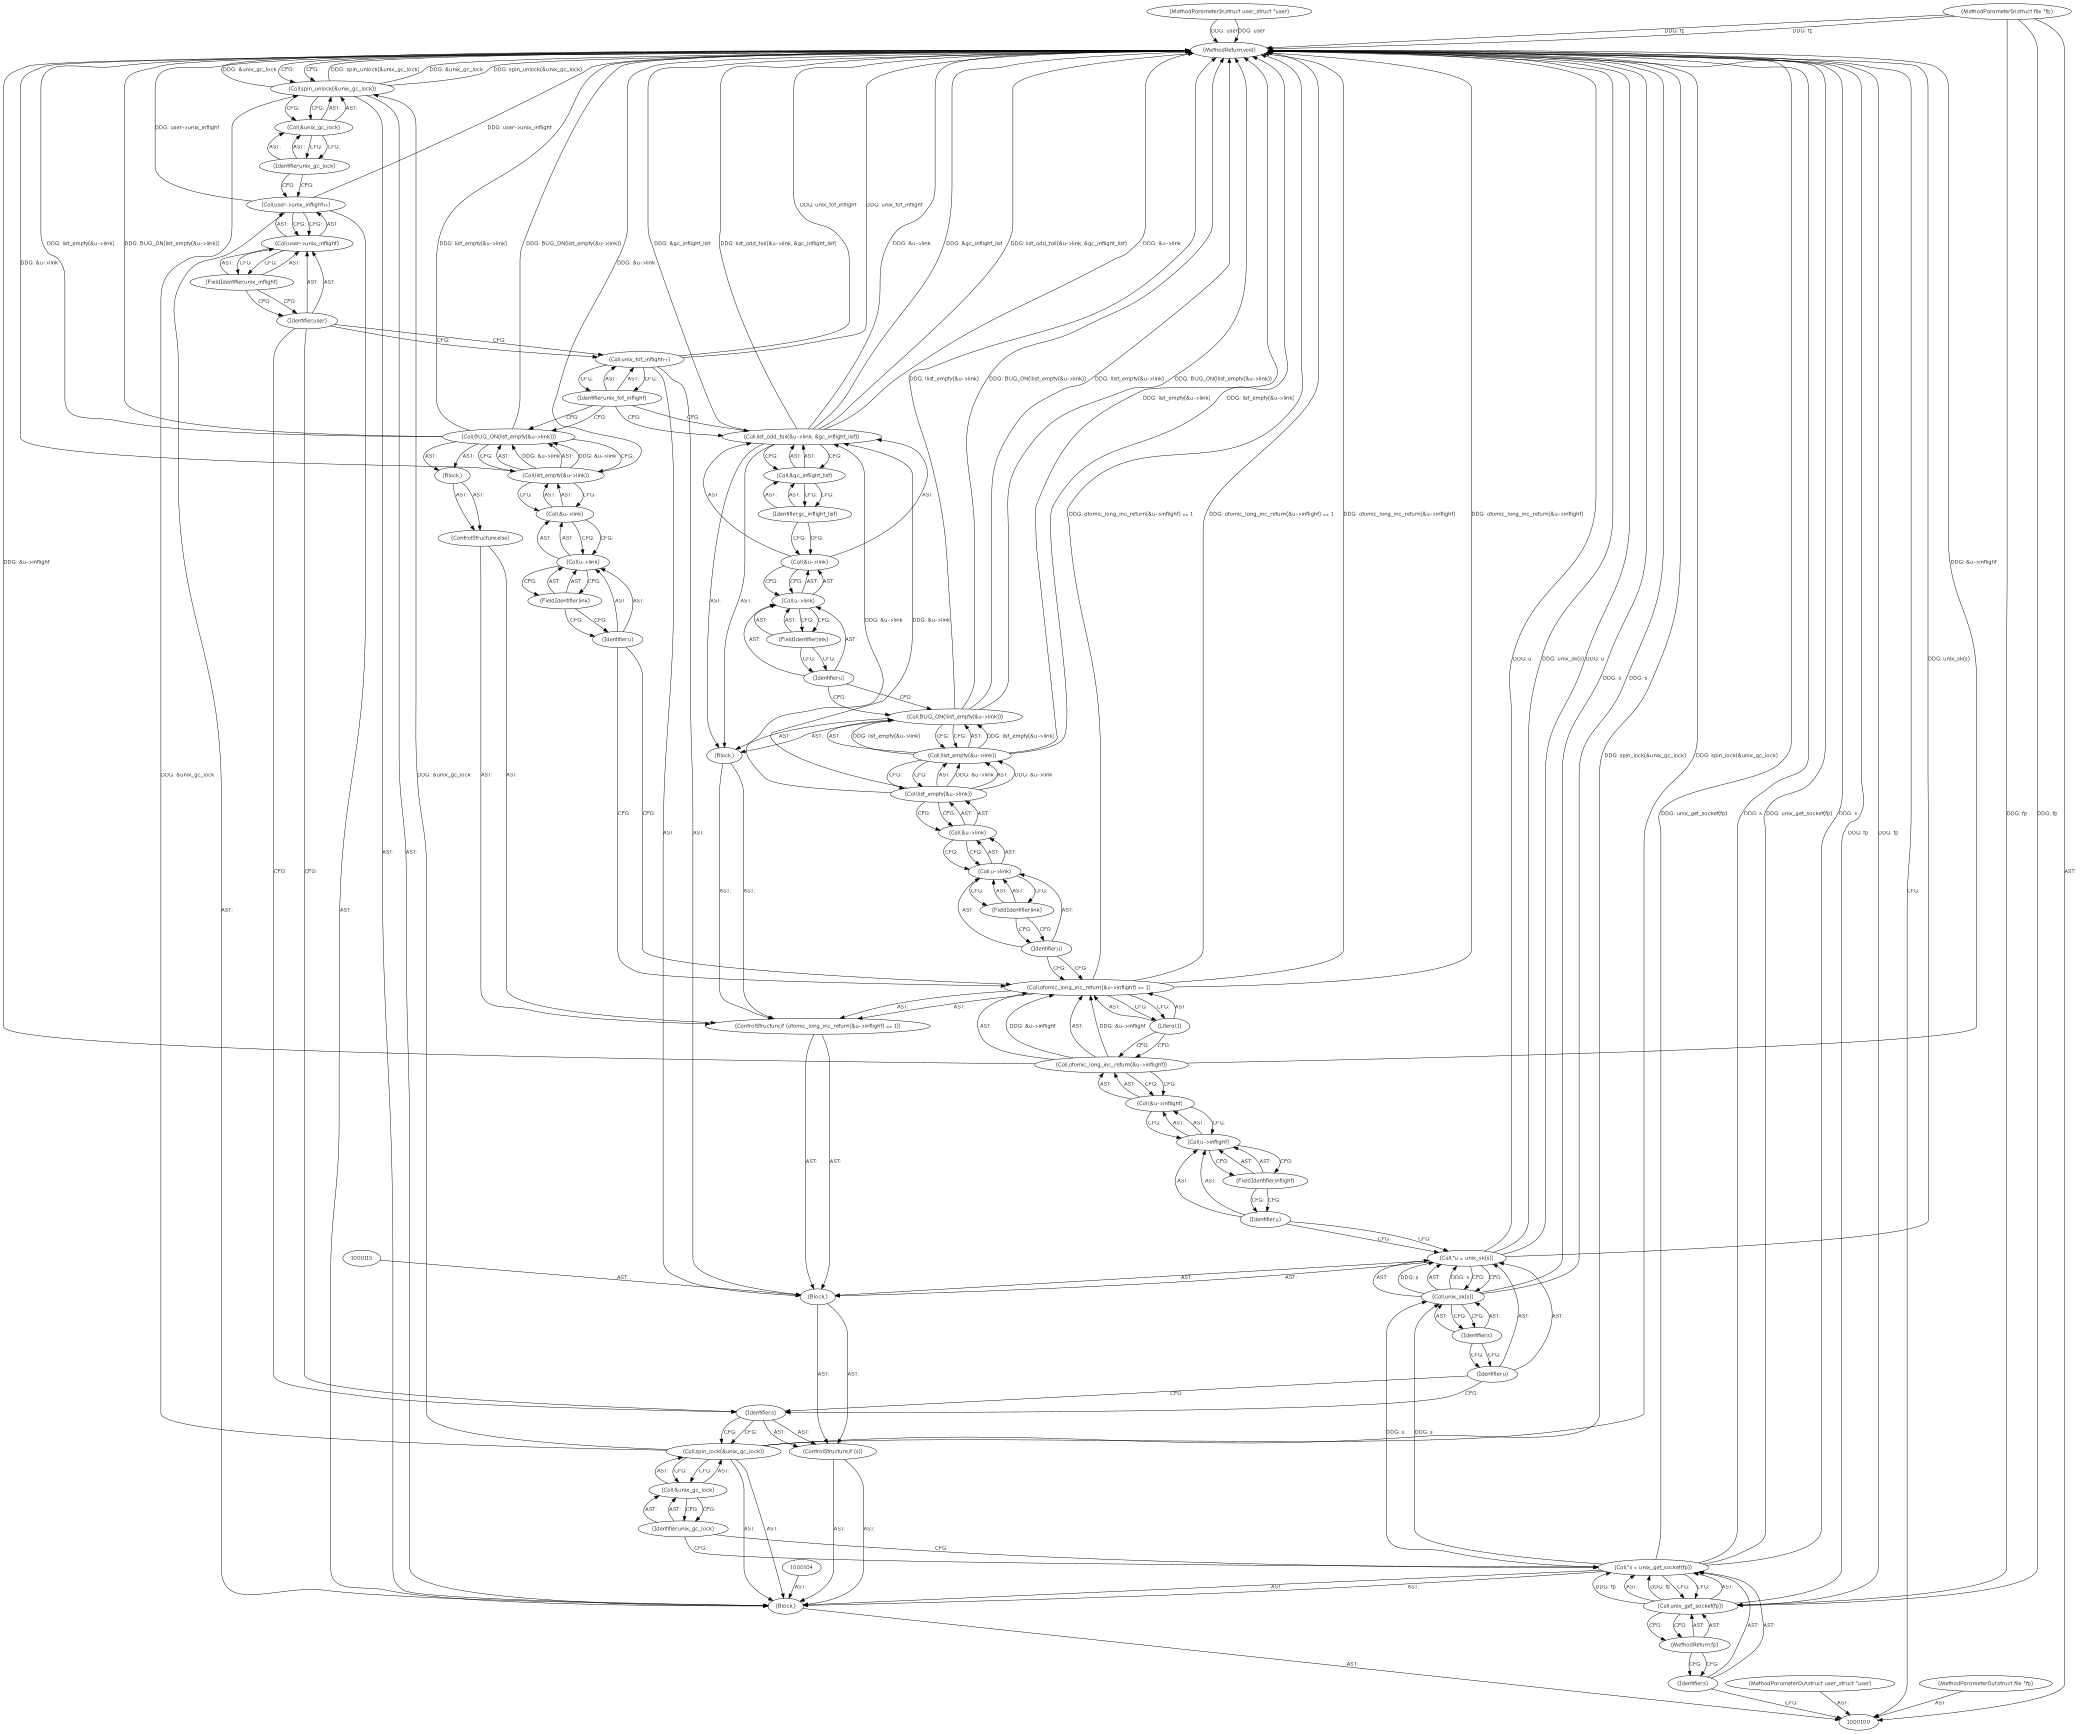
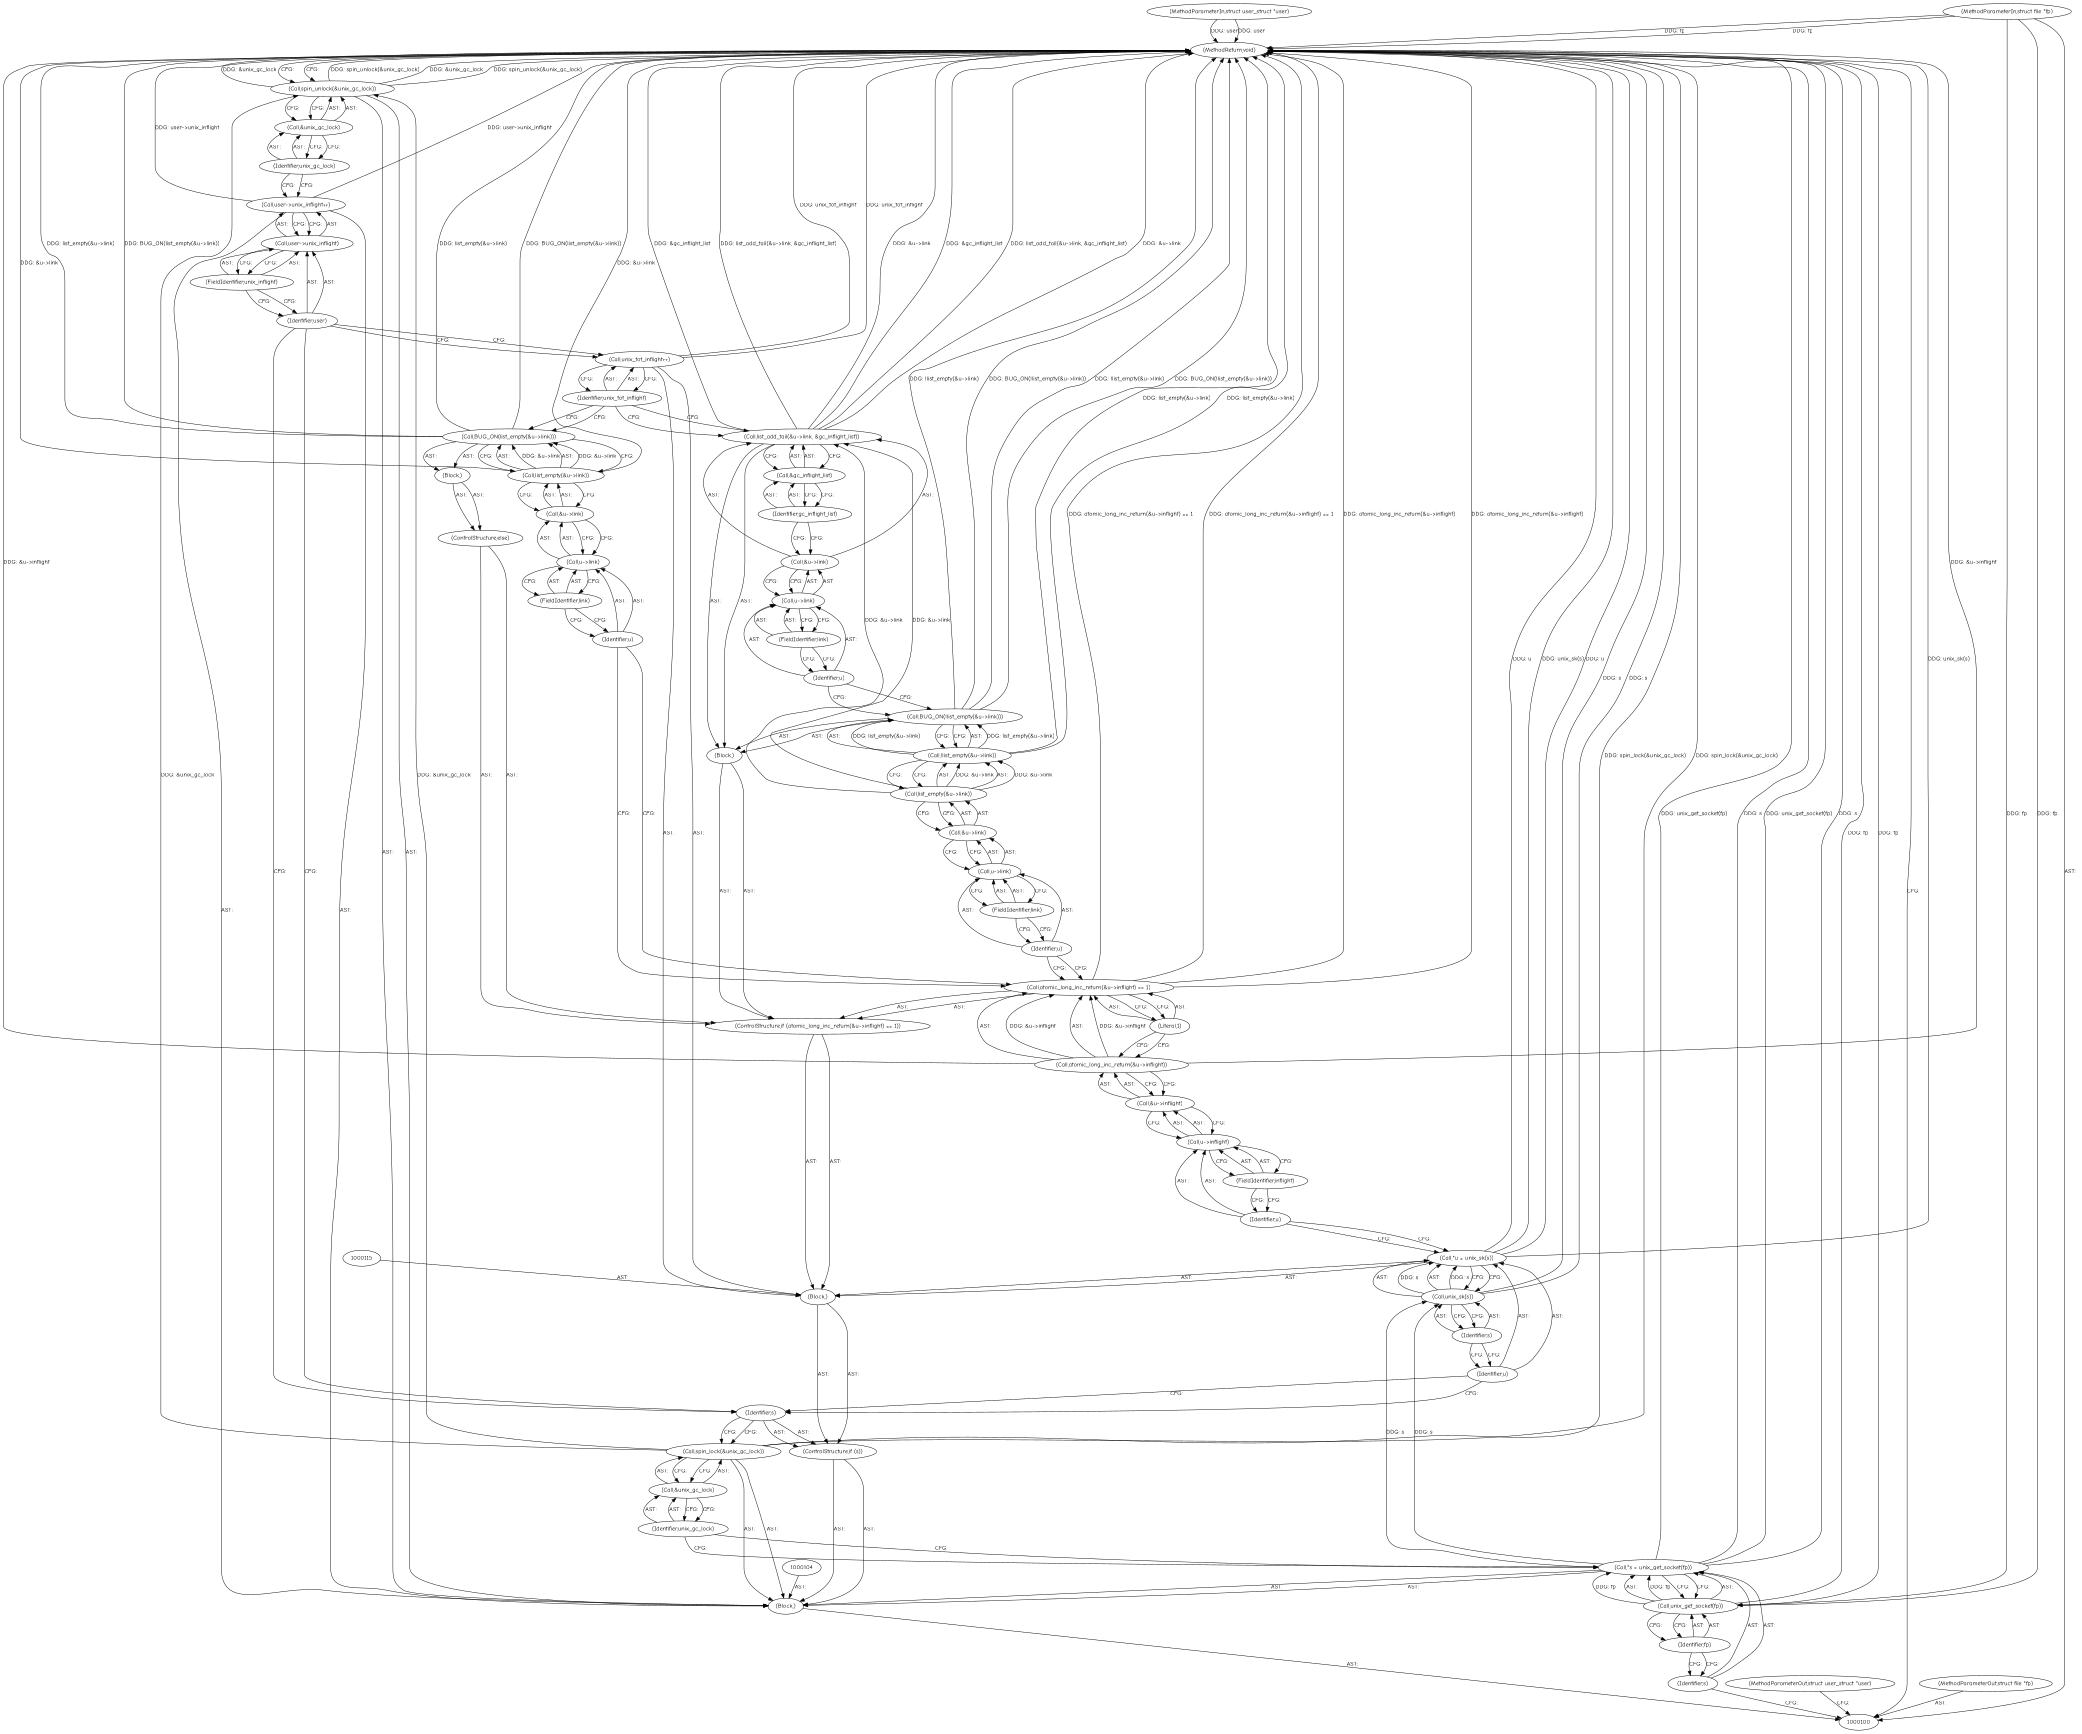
(1695, 1645) -> (1695, 1645)
(1844, 1703) -> (1844, 1703)
